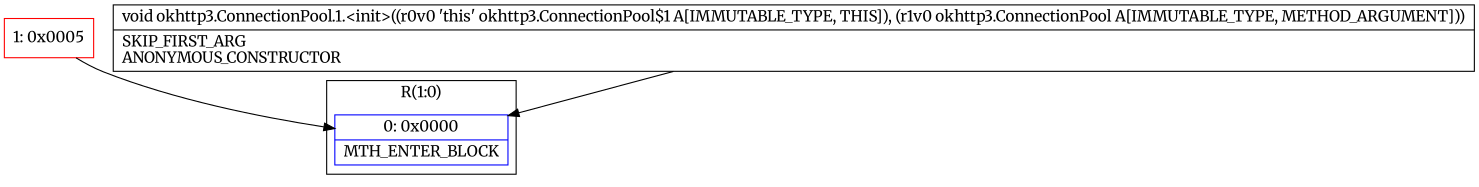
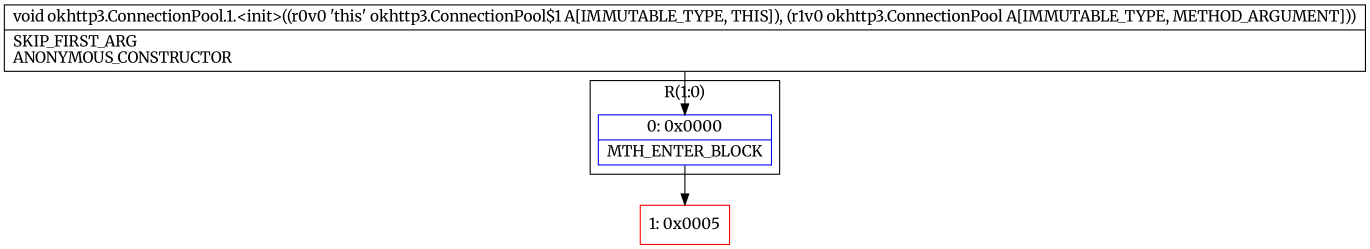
(197, 101) -> (685, 181)
